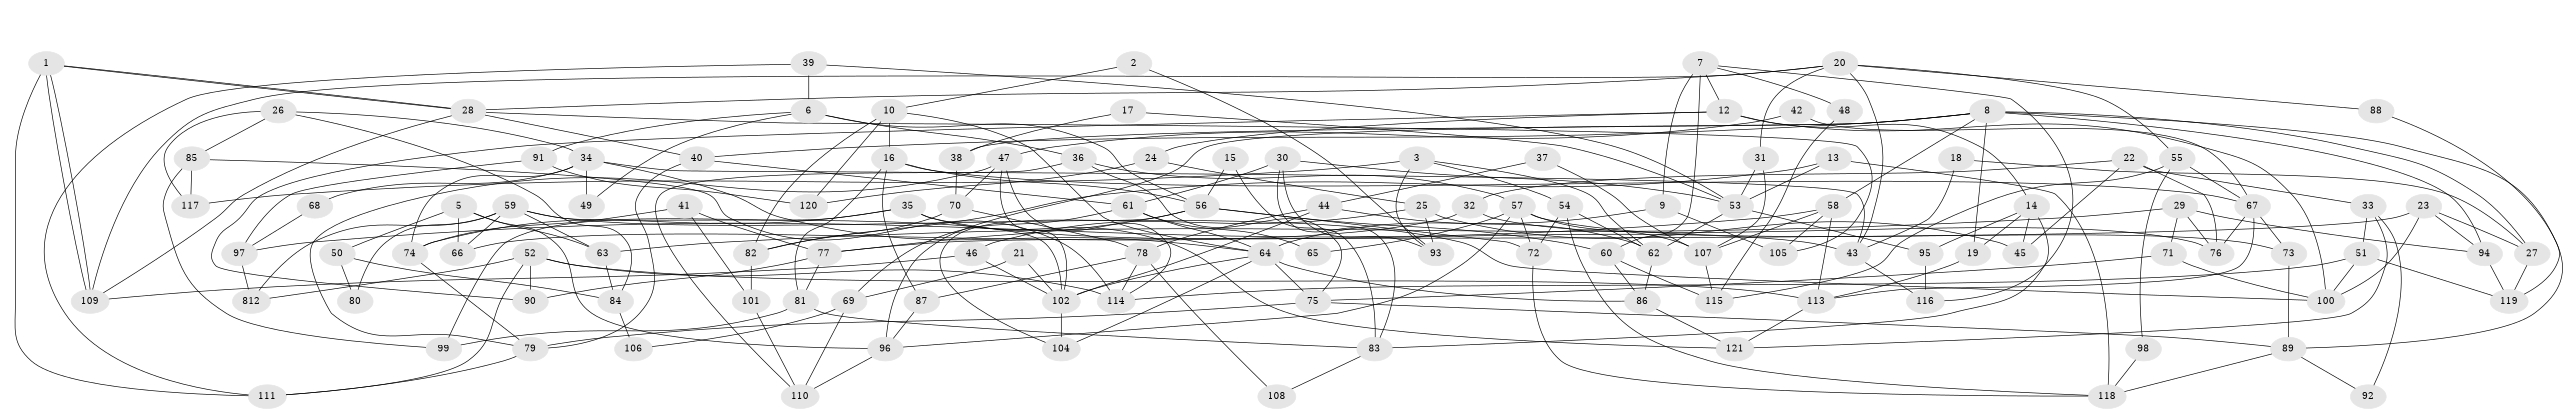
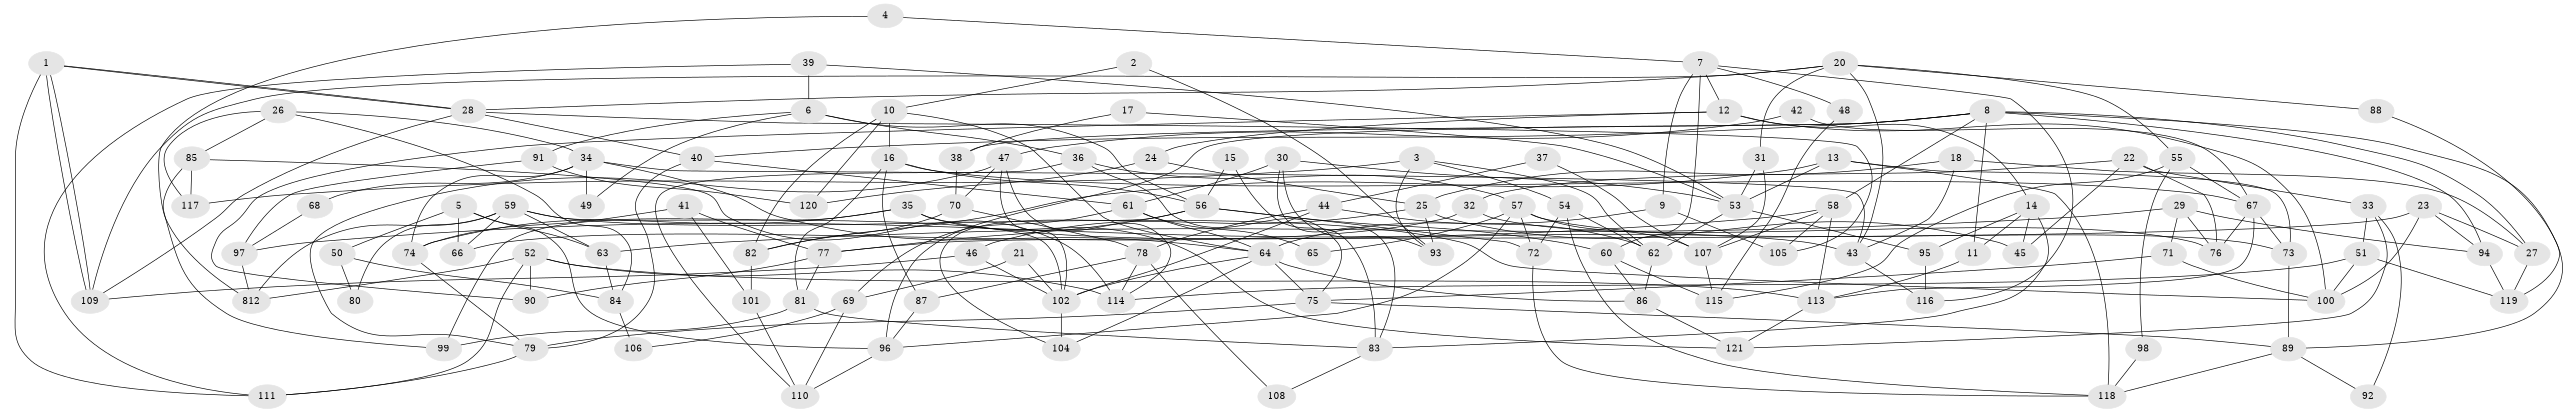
none -> (885, 16)
none -> (1636, 171)
none -> (2090, 174)
(1973, 254) -> (1973, 254)
